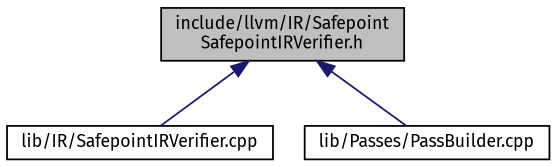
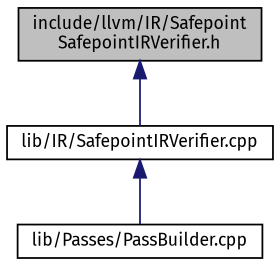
(369, 99) -> (140, 201)
